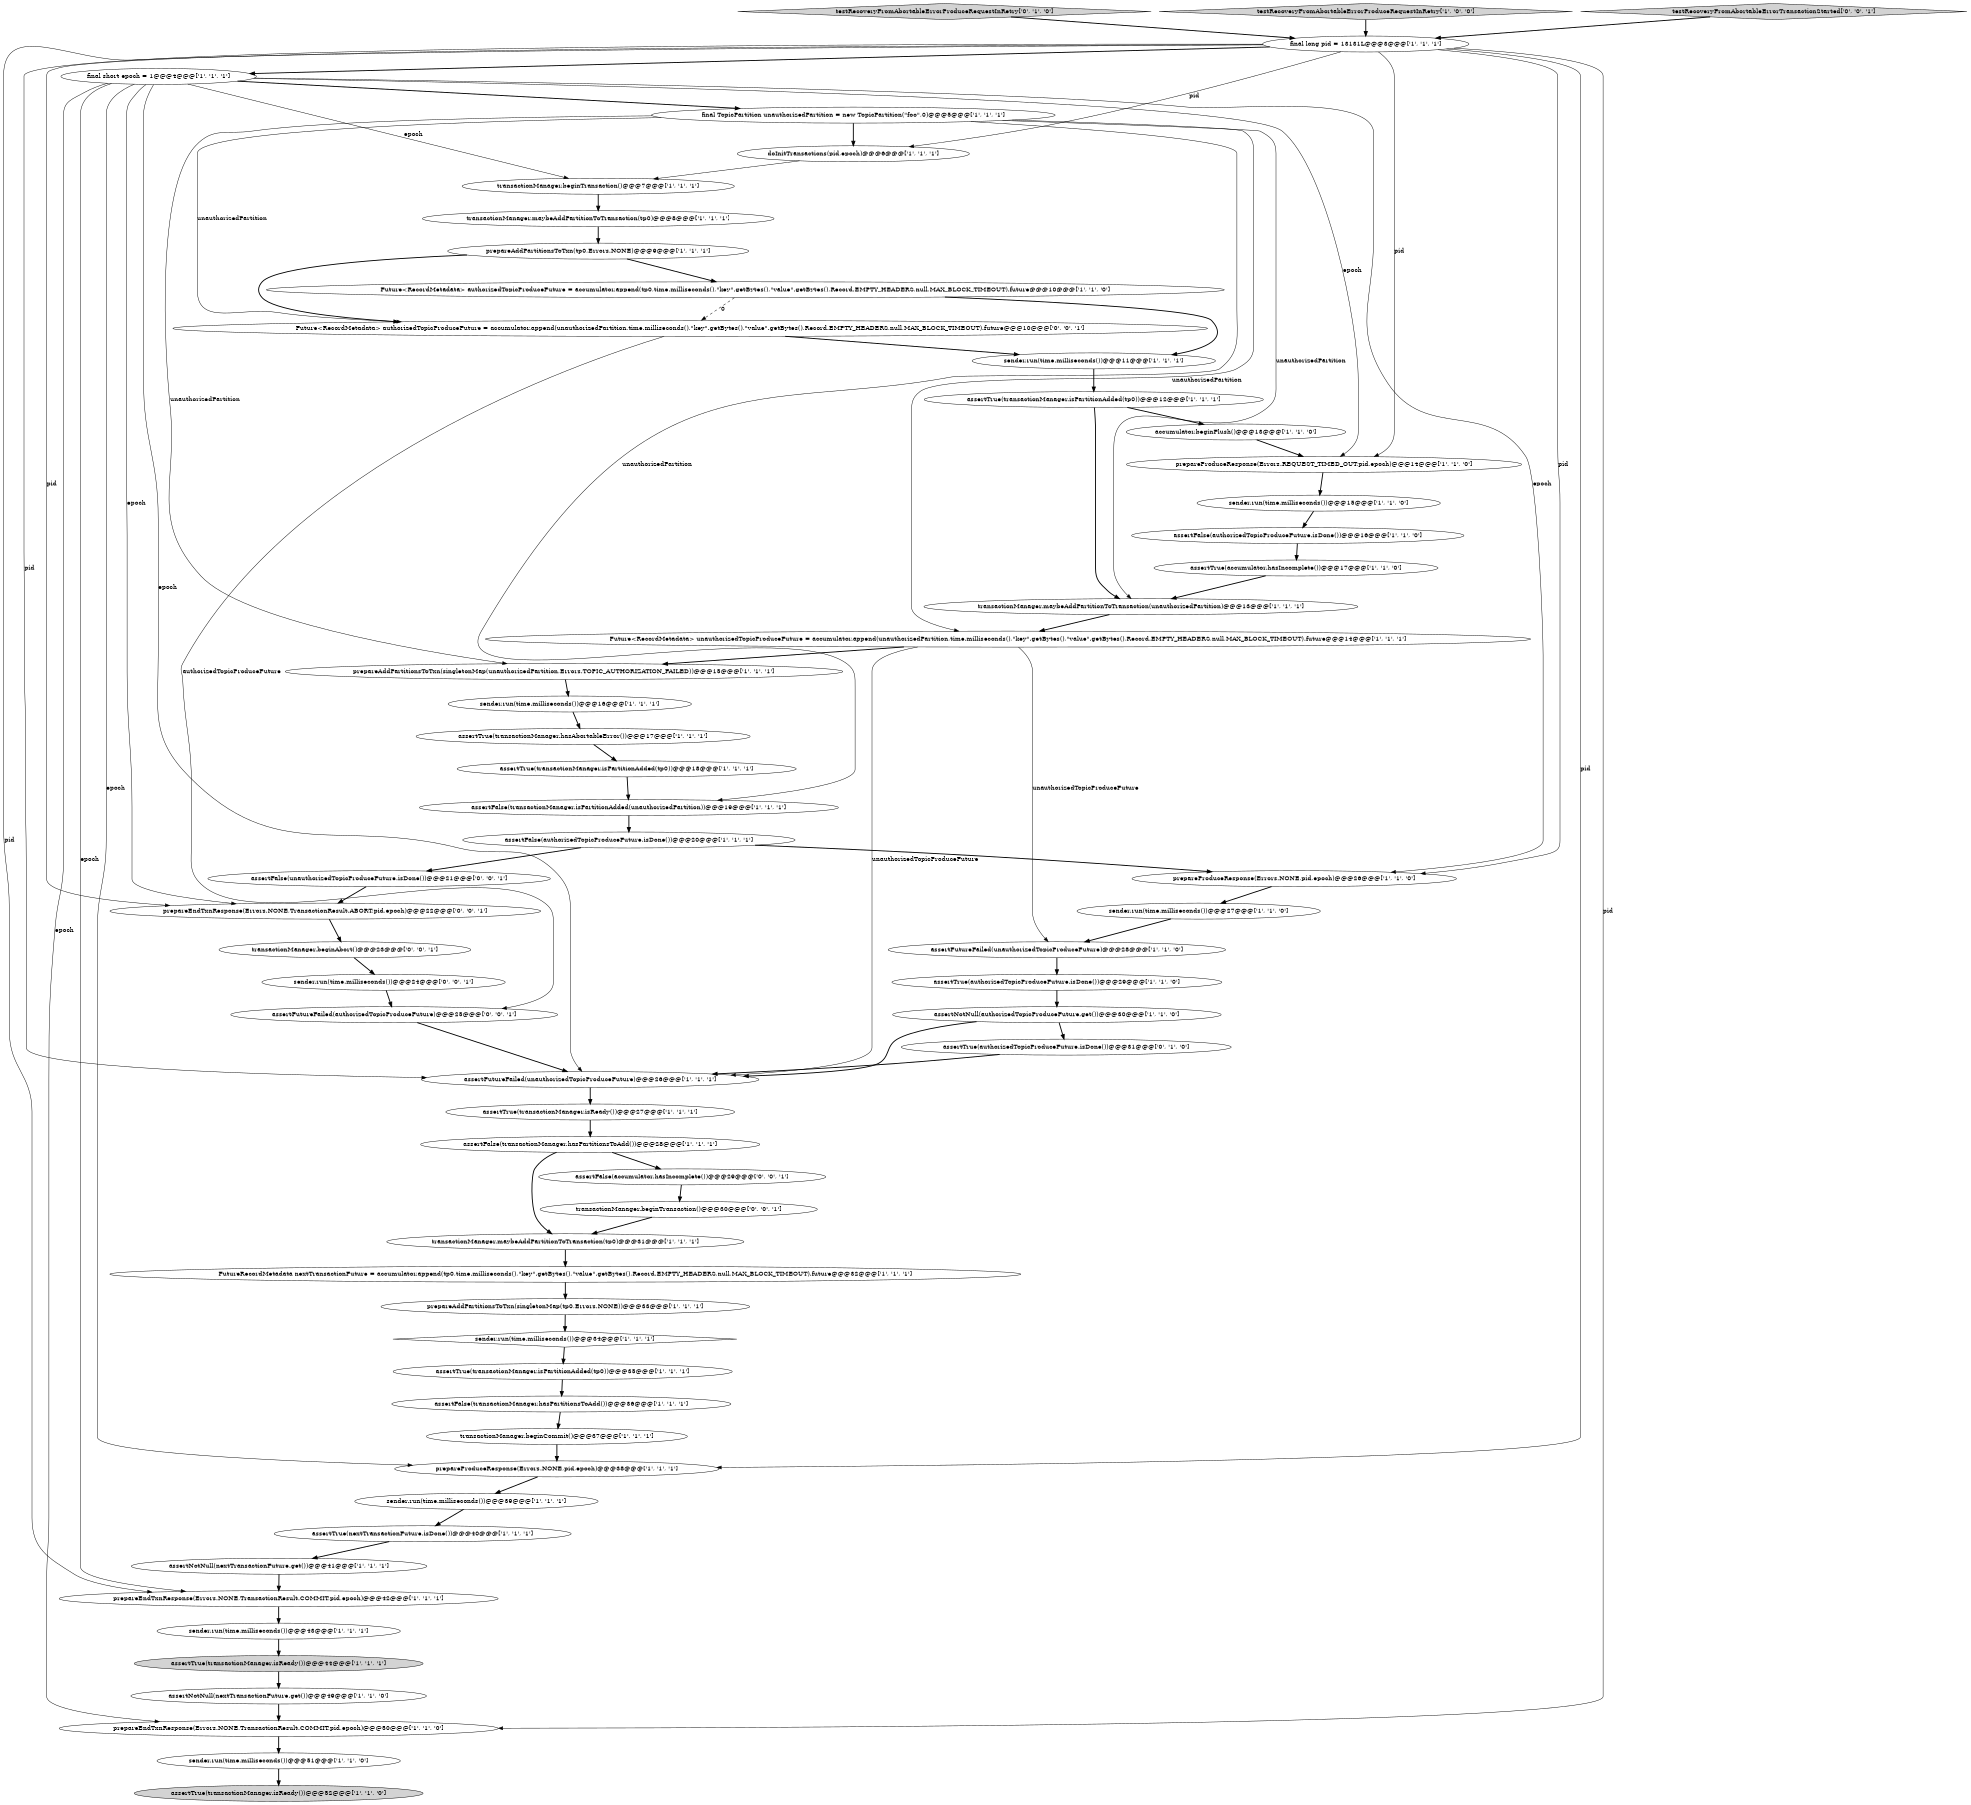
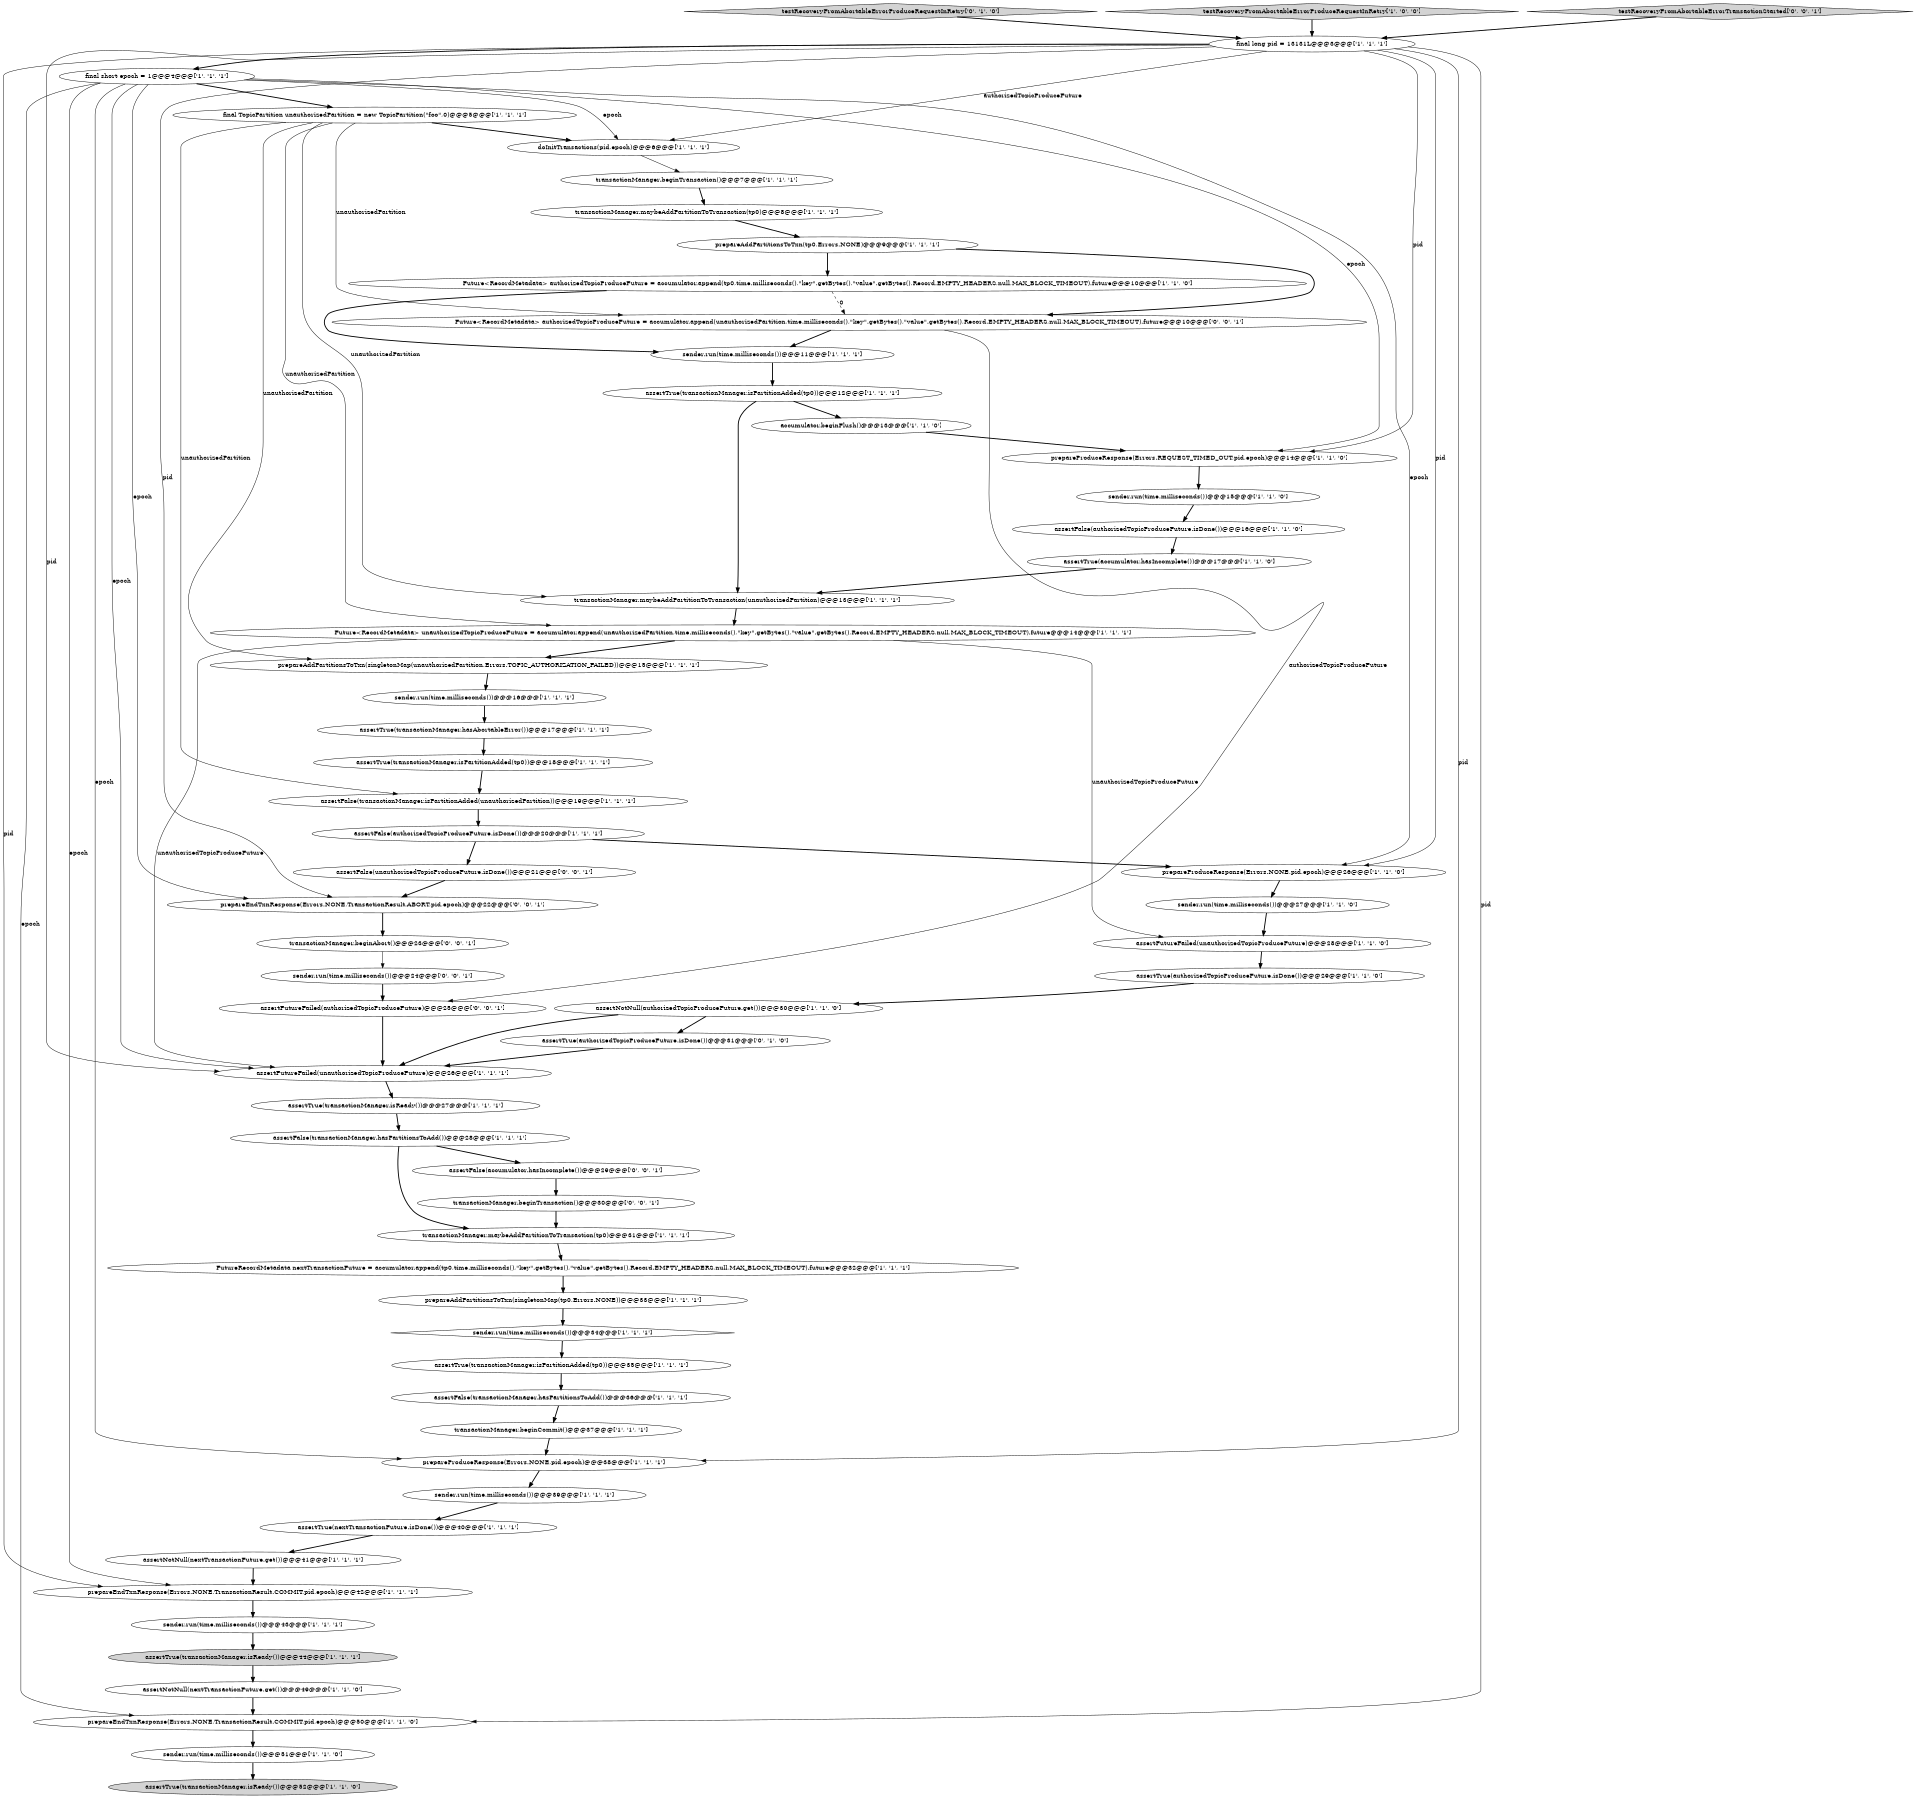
(1194, 96) -> (1033, 96)
(376, 131) -> (436, 90)
(362, 965) -> (383, 958)
